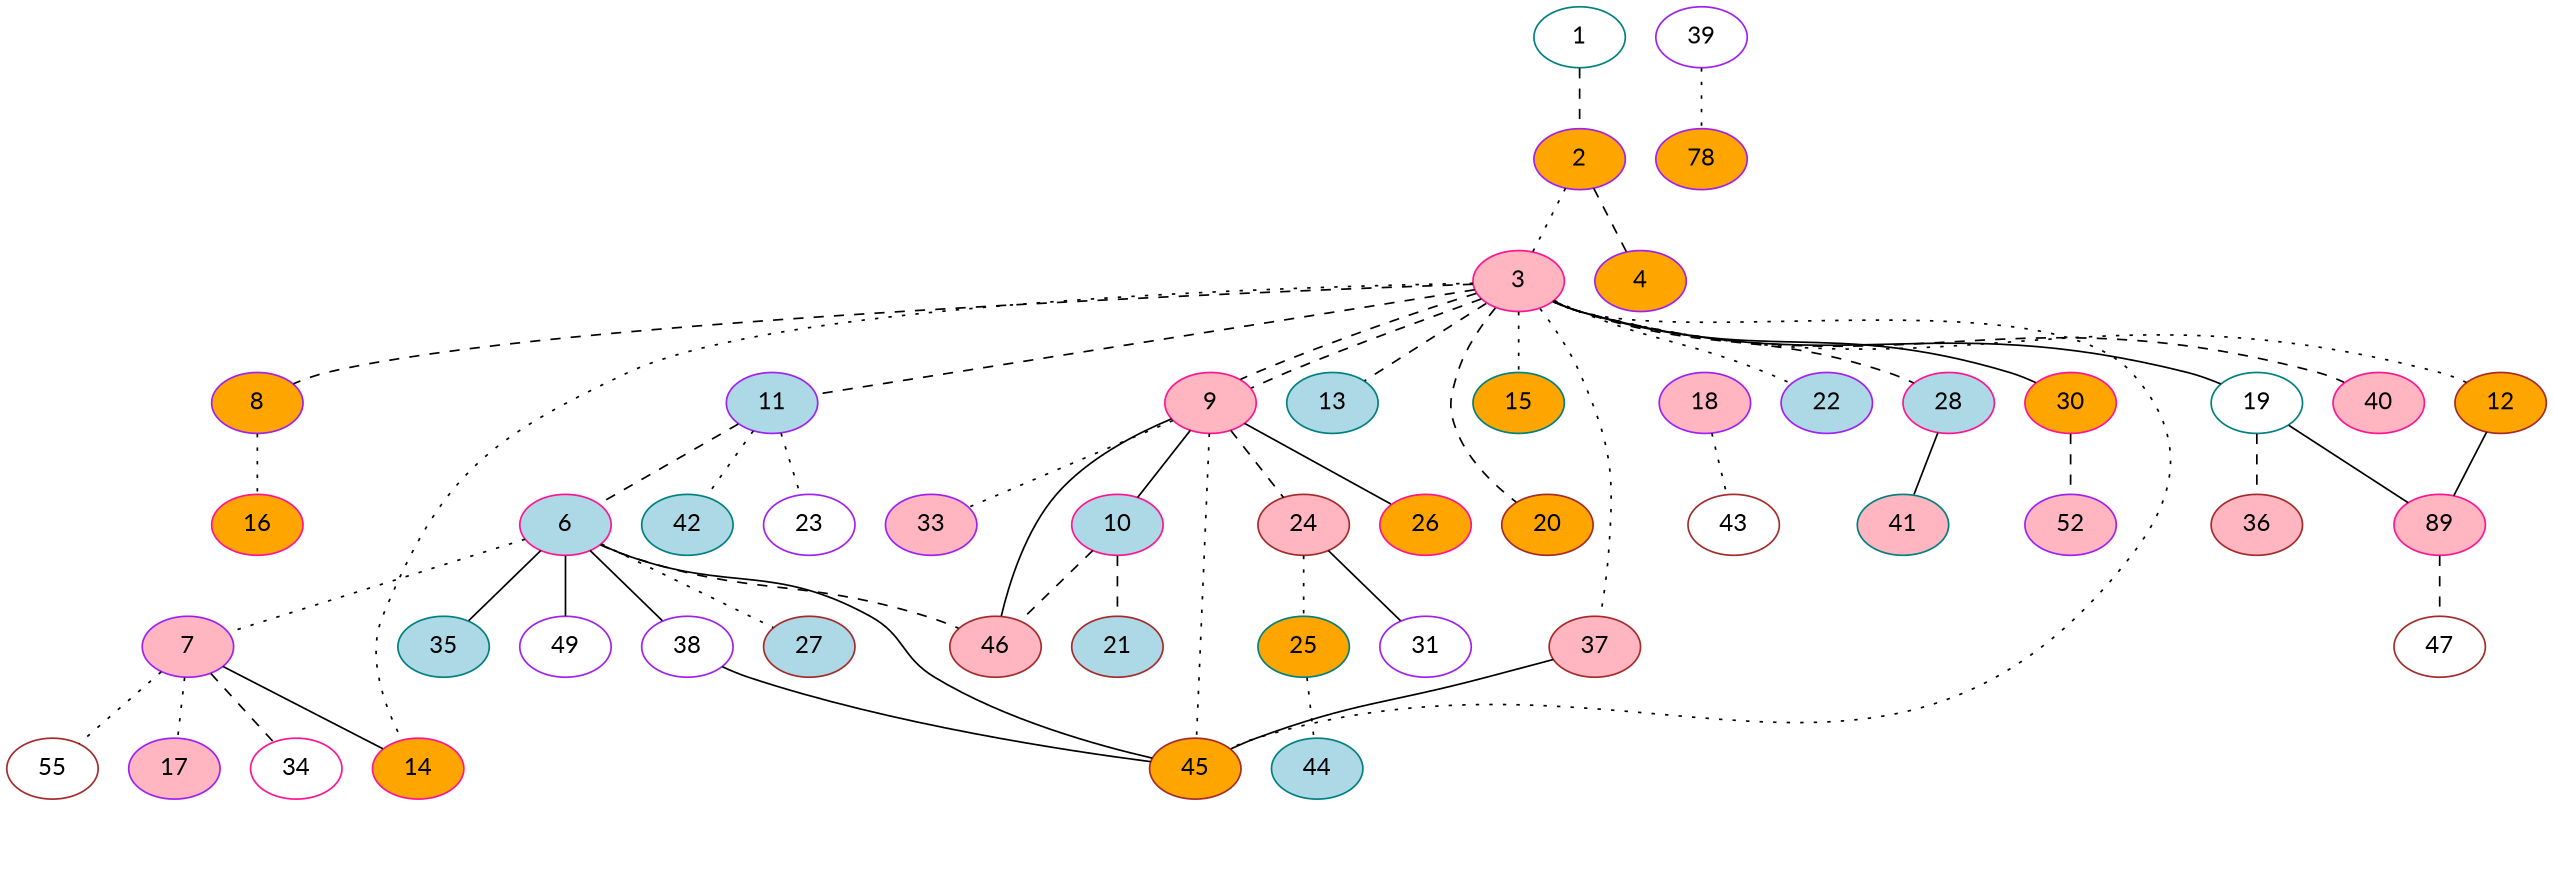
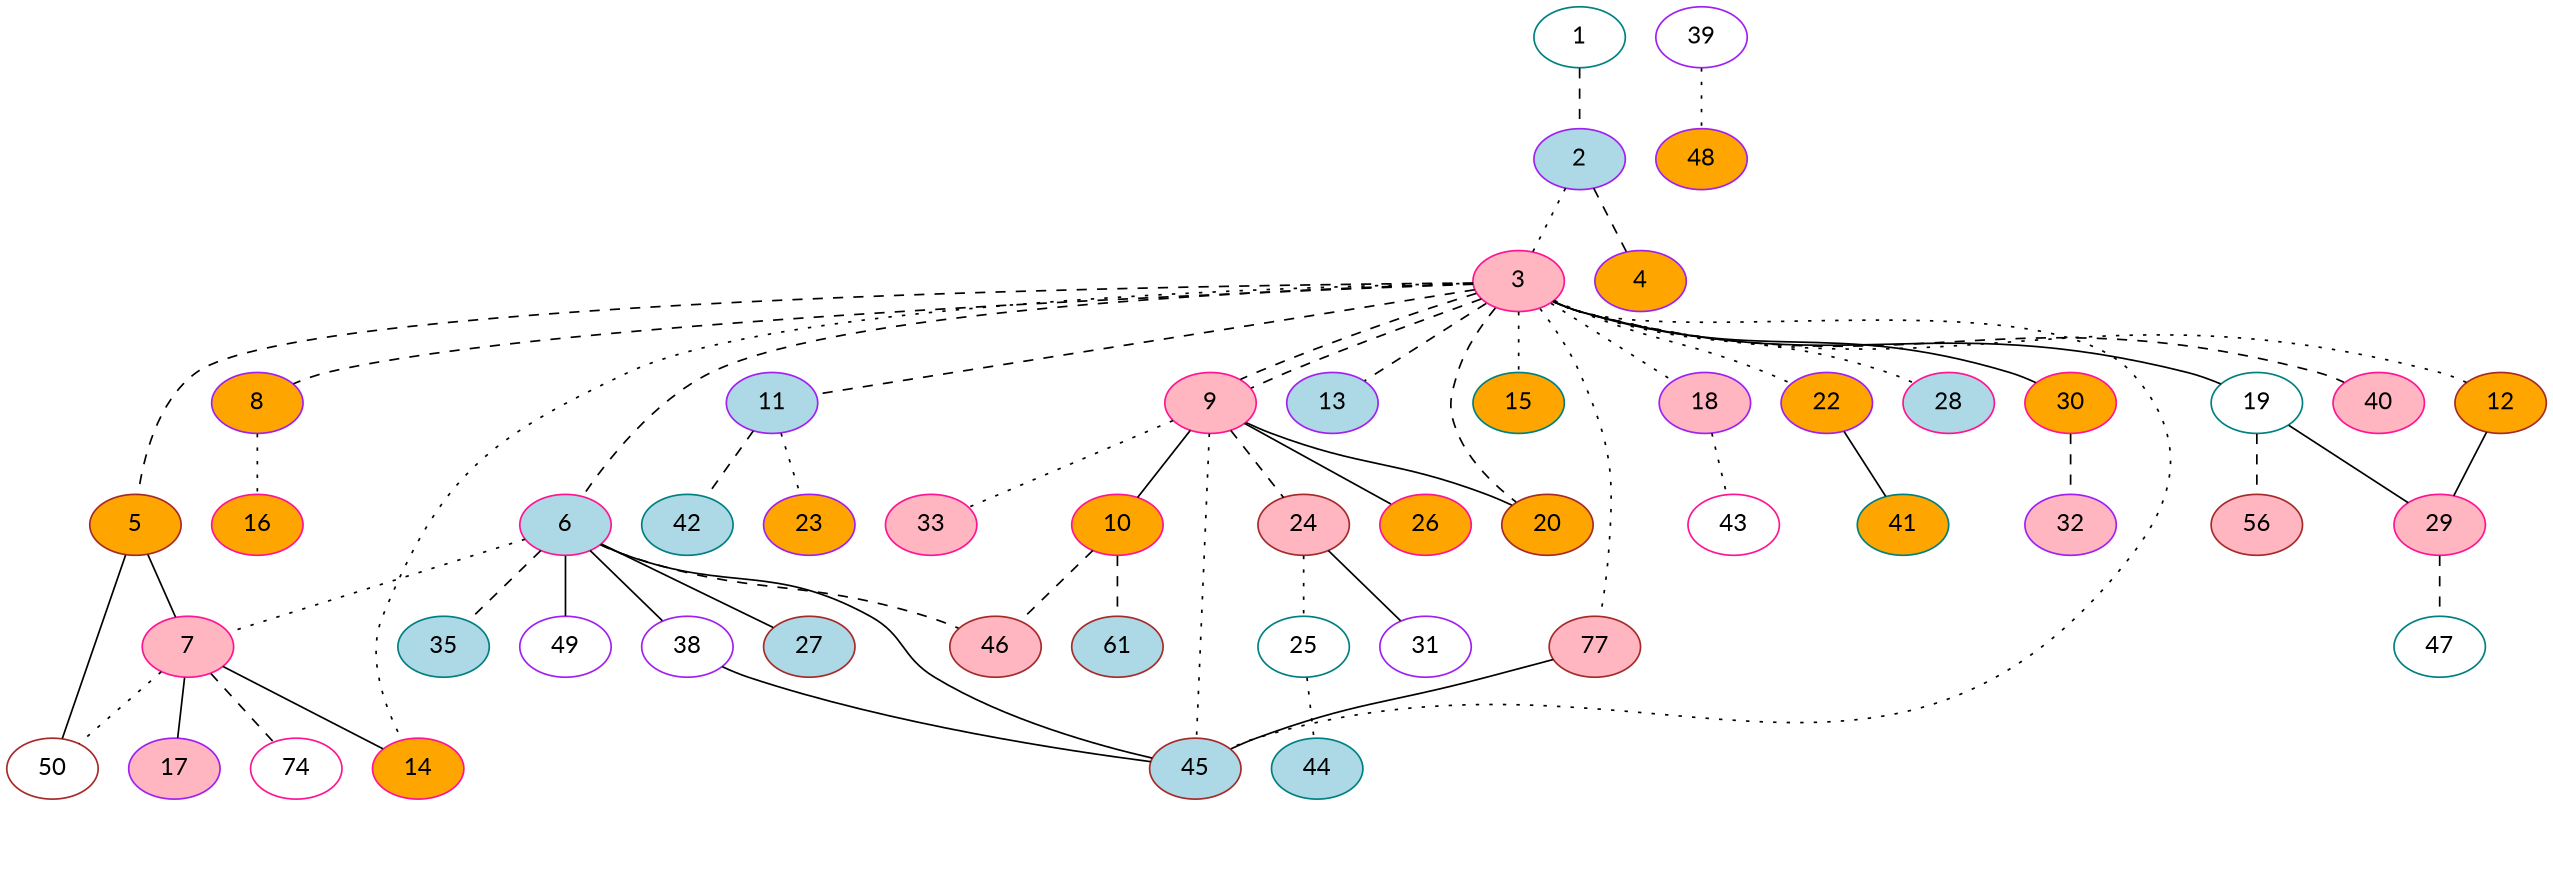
(1580, 159) -> (1580, 159)
(1702, 159) -> (1702, 159)
none -> (1612, 342)
(1734, 342) -> (1734, 342)
(1332, 403) -> (1332, 403)
(1827, 403) -> (1827, 403)
(669, 464) -> (881, 329)
(730, 464) -> (730, 464)
(1926, 464) -> (1865, 464)
(1058, 493) -> (1379, 464)
none -> (135, 525)
(809, 525) -> (809, 525)
(931, 525) -> (931, 525)
(1117, 525) -> (1117, 525)
(1734, 525) -> (1734, 525)
(1903, 525) -> (1903, 525)
(2071, 525) -> (2071, 525)
(2257, 525) -> (2257, 525)
(2440, 525) -> (2440, 525)
(505, 586) -> (505, 586)
(687, 586) -> (687, 586)
(188, 647) -> (188, 647)
(1117, 647) -> (1117, 647)
(1304, 647) -> (1304, 647)
(1595, 647) -> (1595, 647)
(2440, 647) -> (2440, 647)
(181, 708) -> (181, 708)
(52, 769) -> (52, 769)
(296, 769) -> (296, 769)
(1195, 769) -> (1195, 769)
